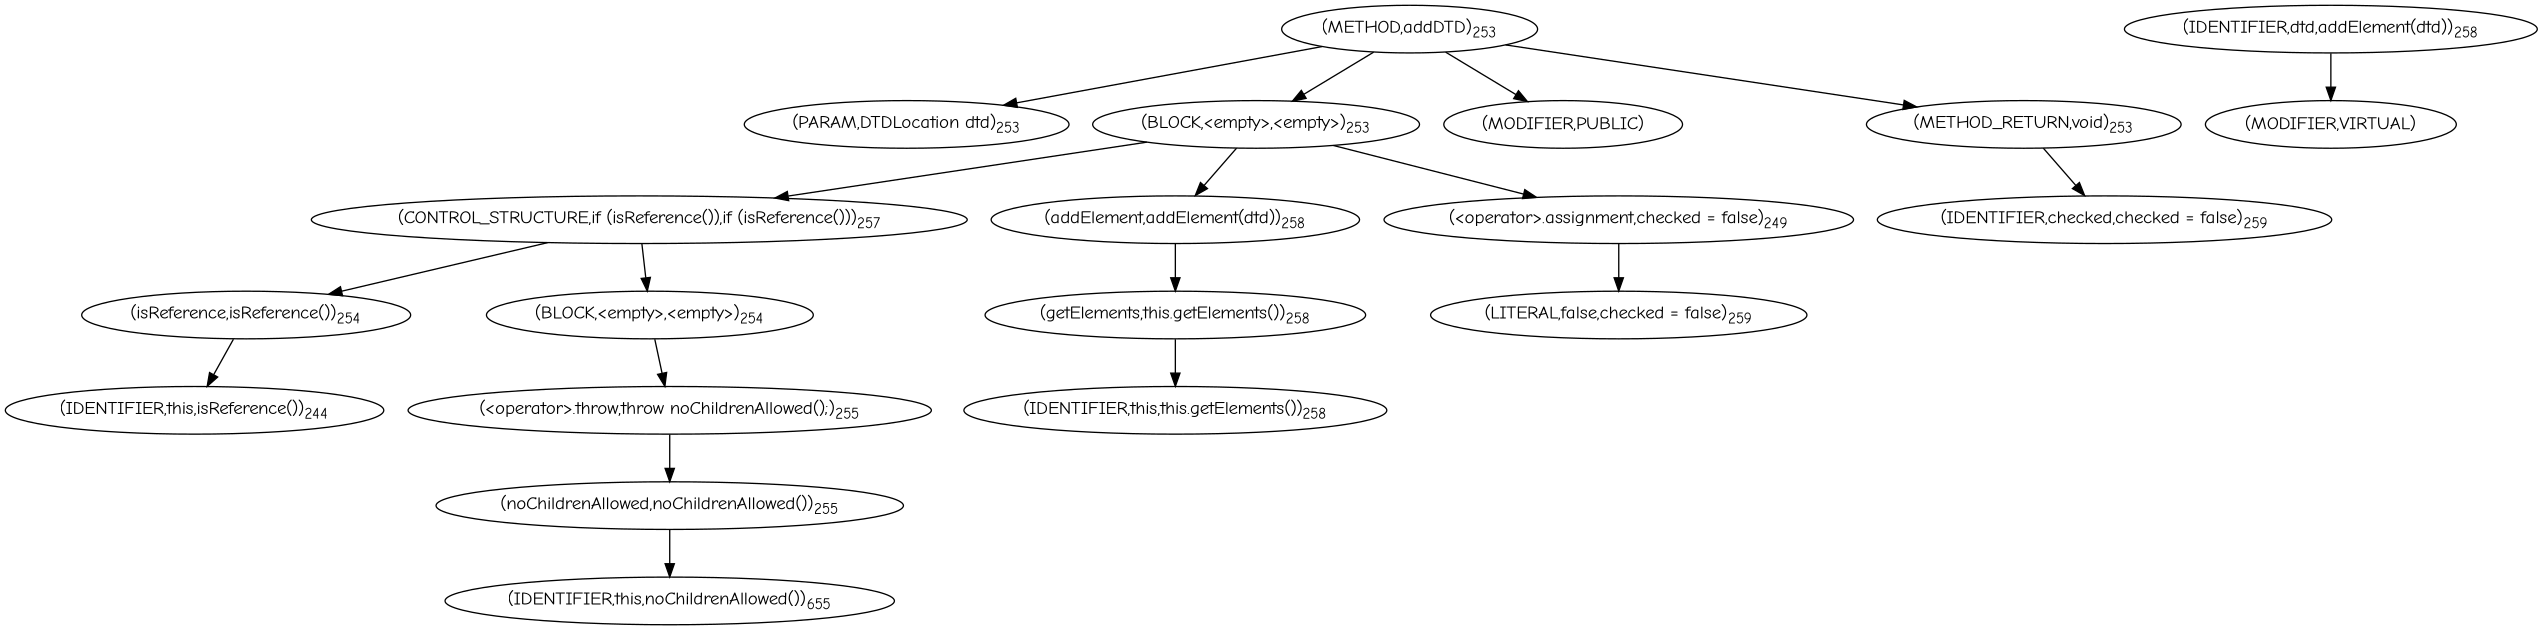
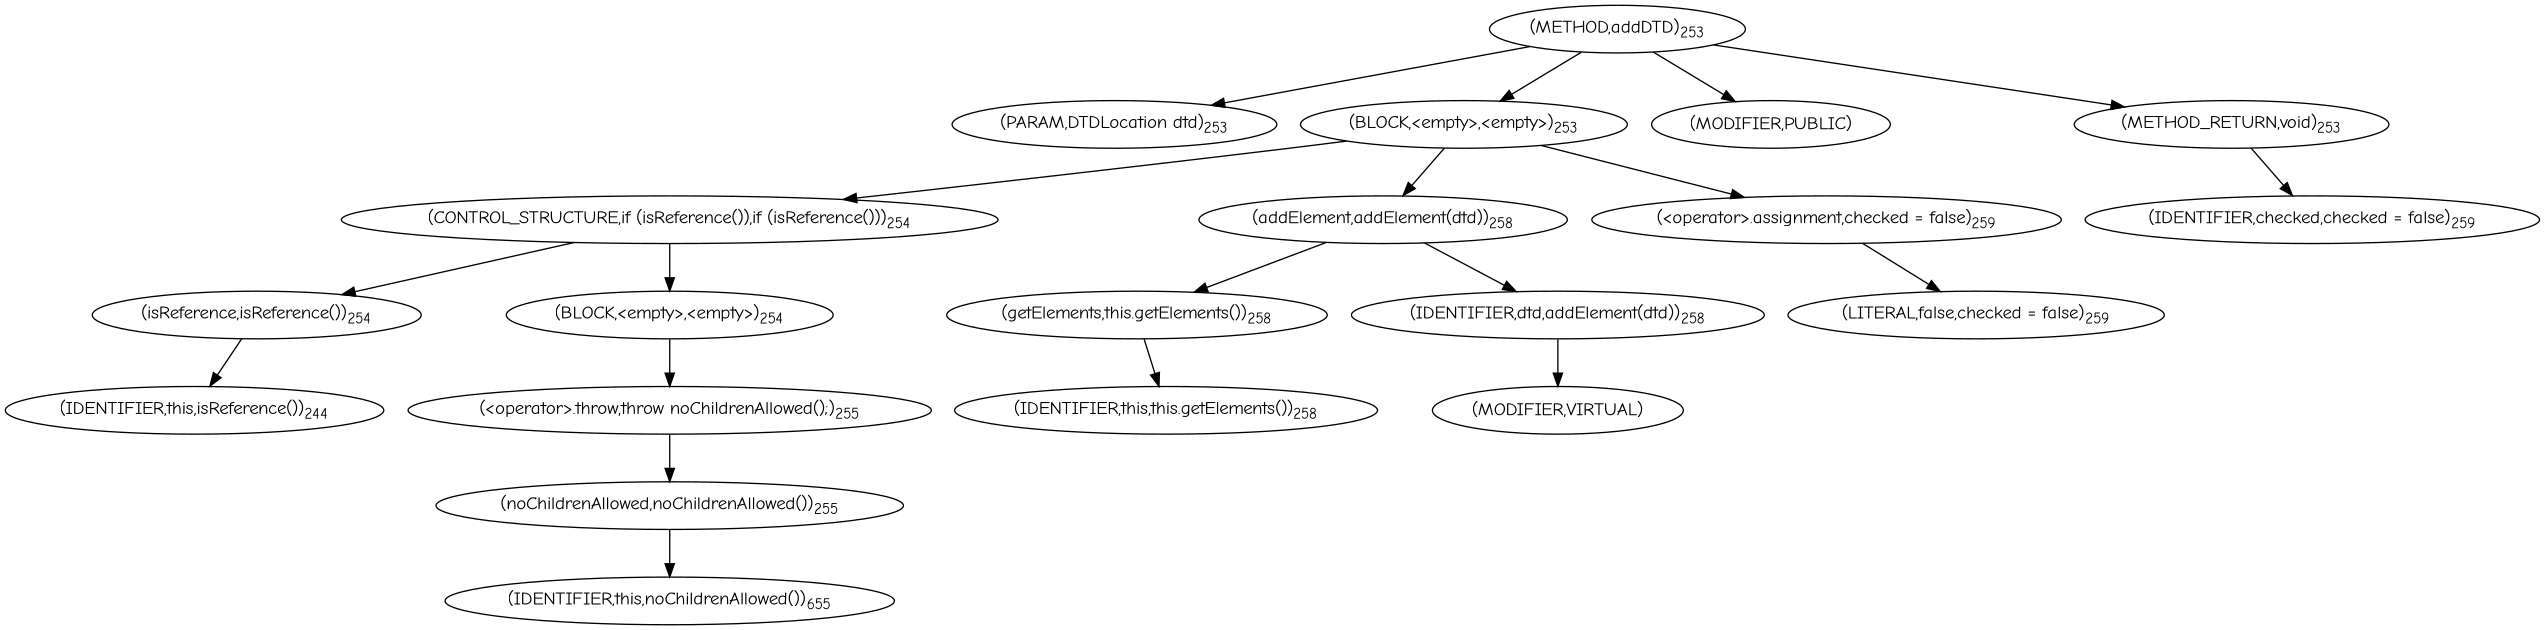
(869, 218) -> (899, 218)
(1776, 218) -> (1984, 218)
none -> (1465, 264)
